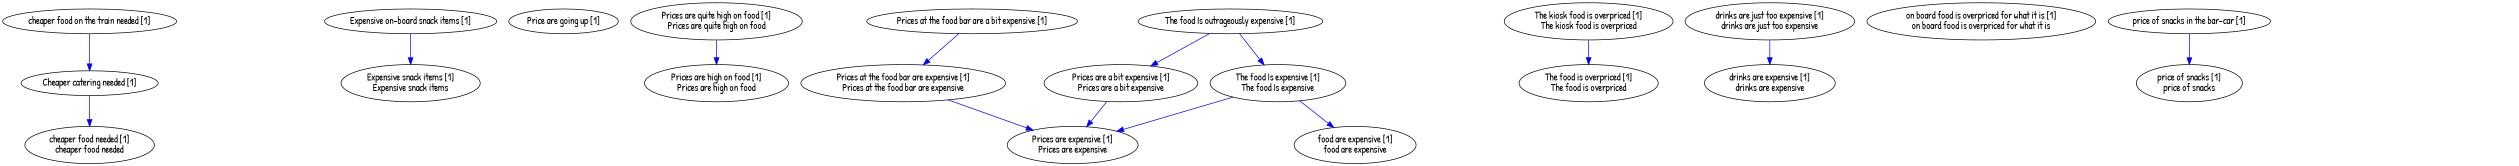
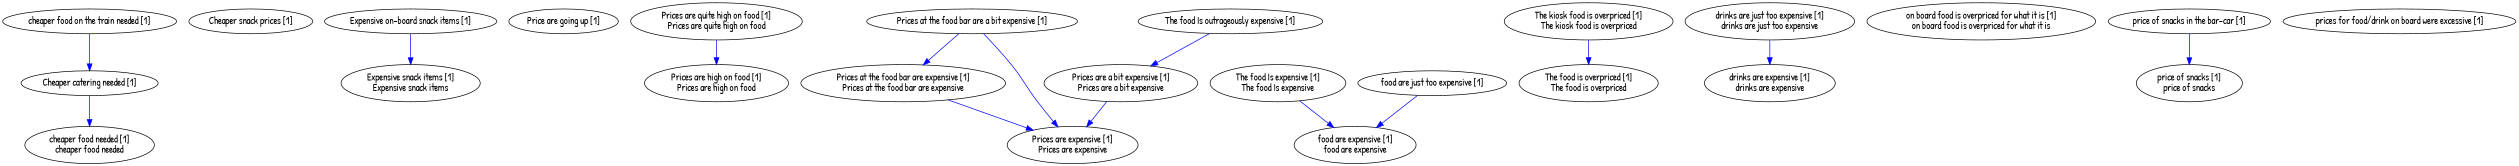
none -> (251, 21)
none -> (2399, 21)
(1250, 47) -> none
none -> (1432, 83)
(1178, 113) -> (1020, 76)
